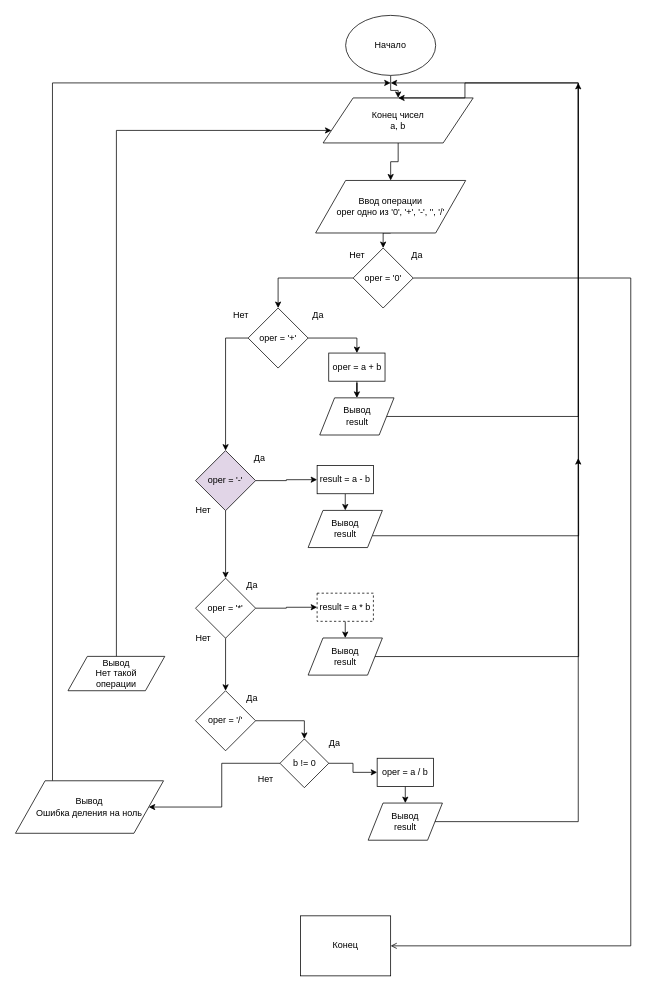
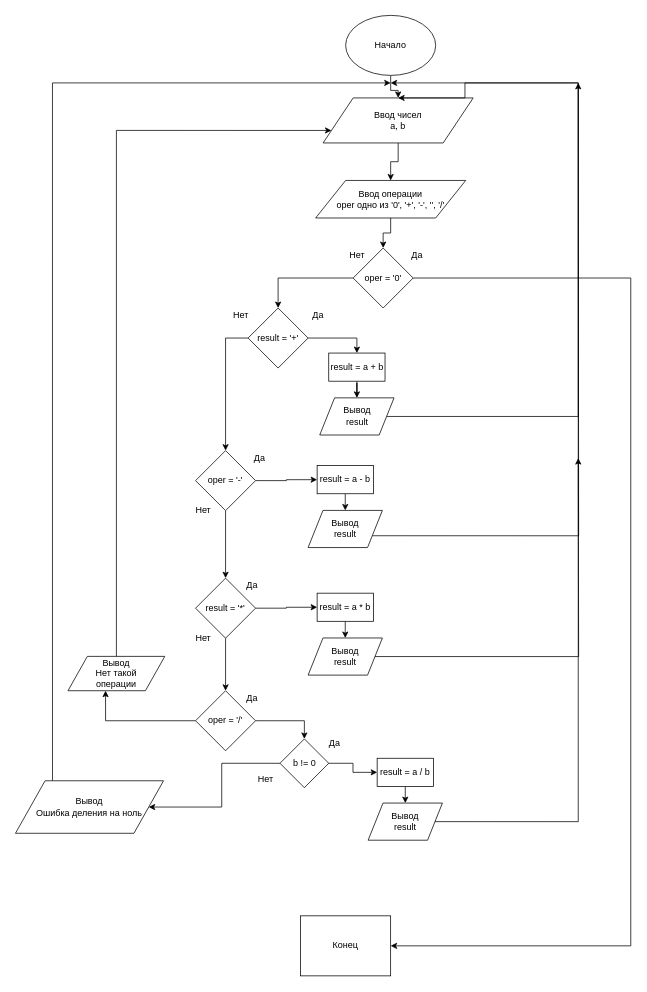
(398, 120) -> (398, 120)
(390, 207) -> (390, 199)
(278, 338) -> (278, 338)
(357, 367) -> (357, 367)
(225, 480) -> (225, 480)
(345, 607) -> (345, 607)
(225, 608) -> (225, 608)
none -> (138, 720)
(405, 772) -> (405, 772)
(395, 945) -> (397, 945)
